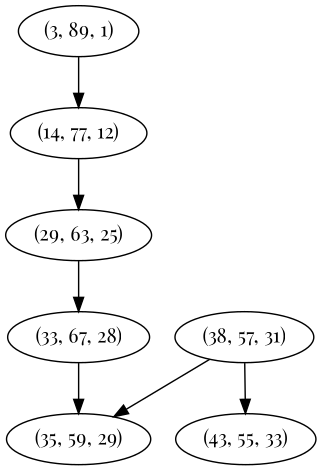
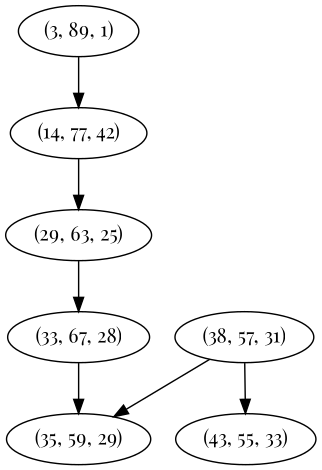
(79, 133) -> (79, 133)
